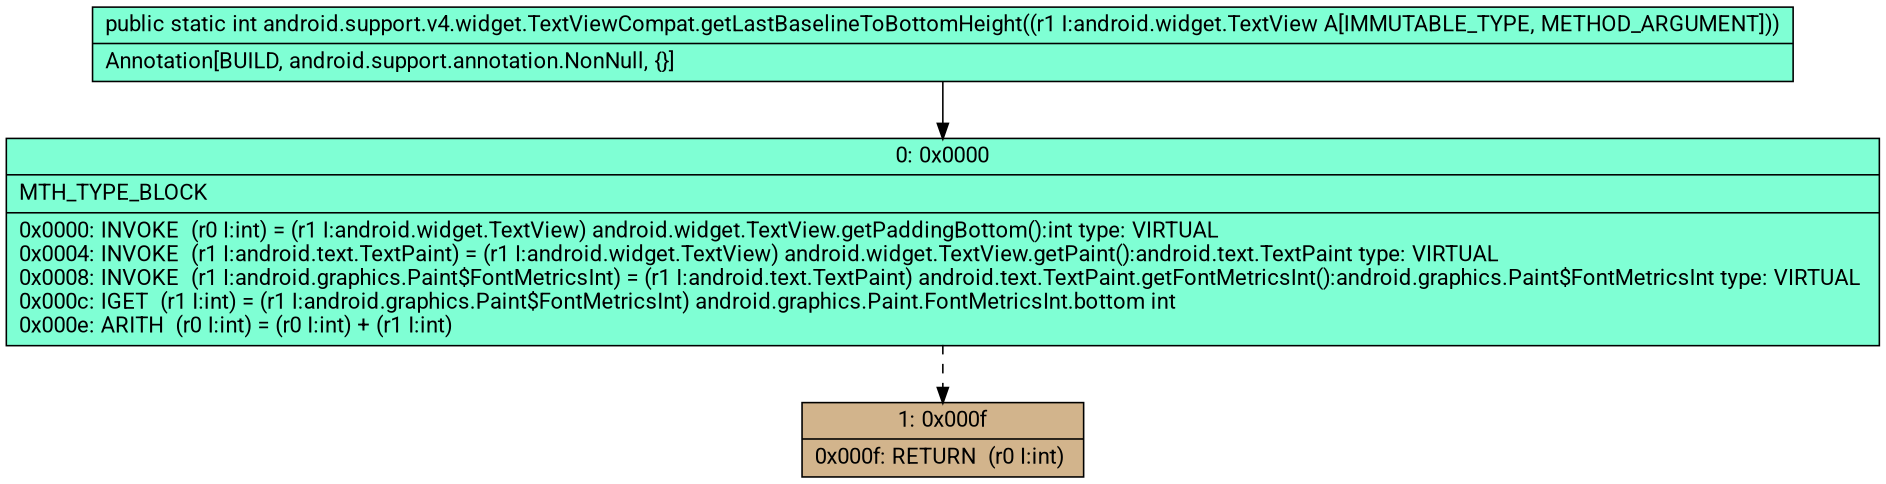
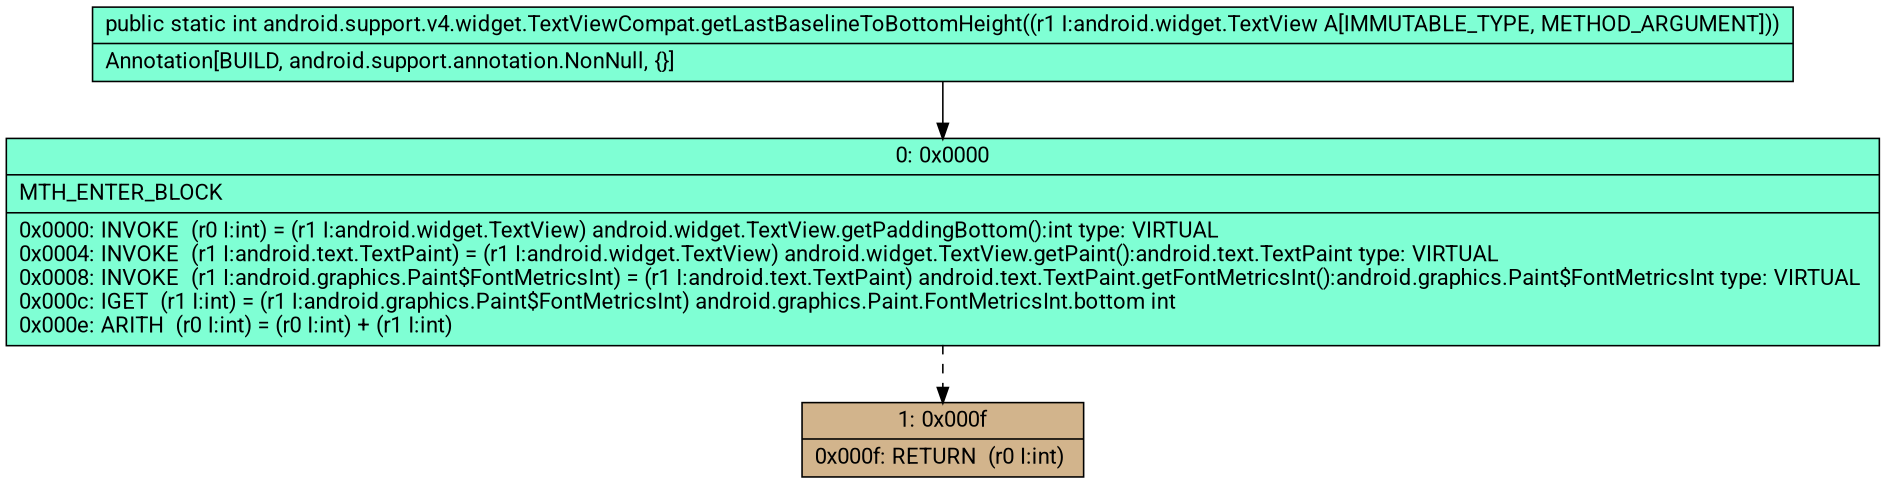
(114, 193) -> (122, 193)
